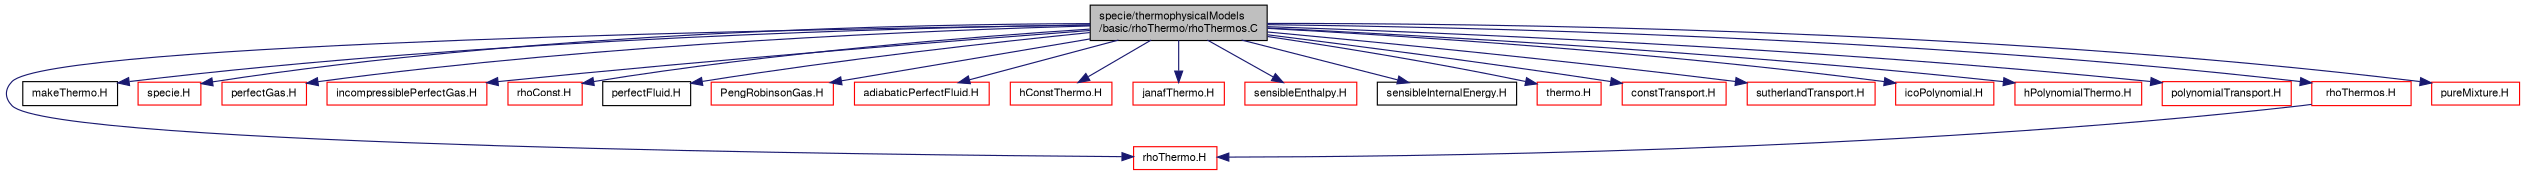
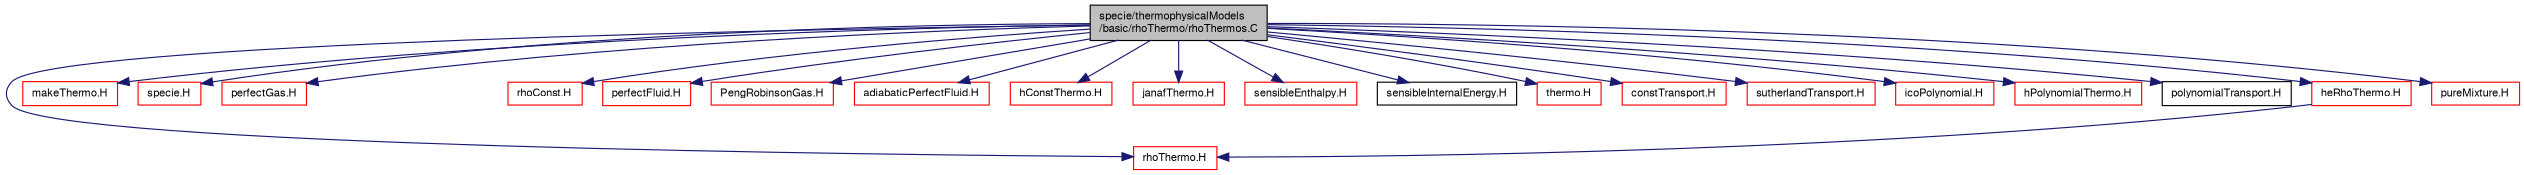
(70, 94) -> (70, 94)
(407, 94) -> none
(647, 94) -> (647, 94)
(2227, 94) -> (2227, 94)
(2361, 94) -> (2361, 94)
